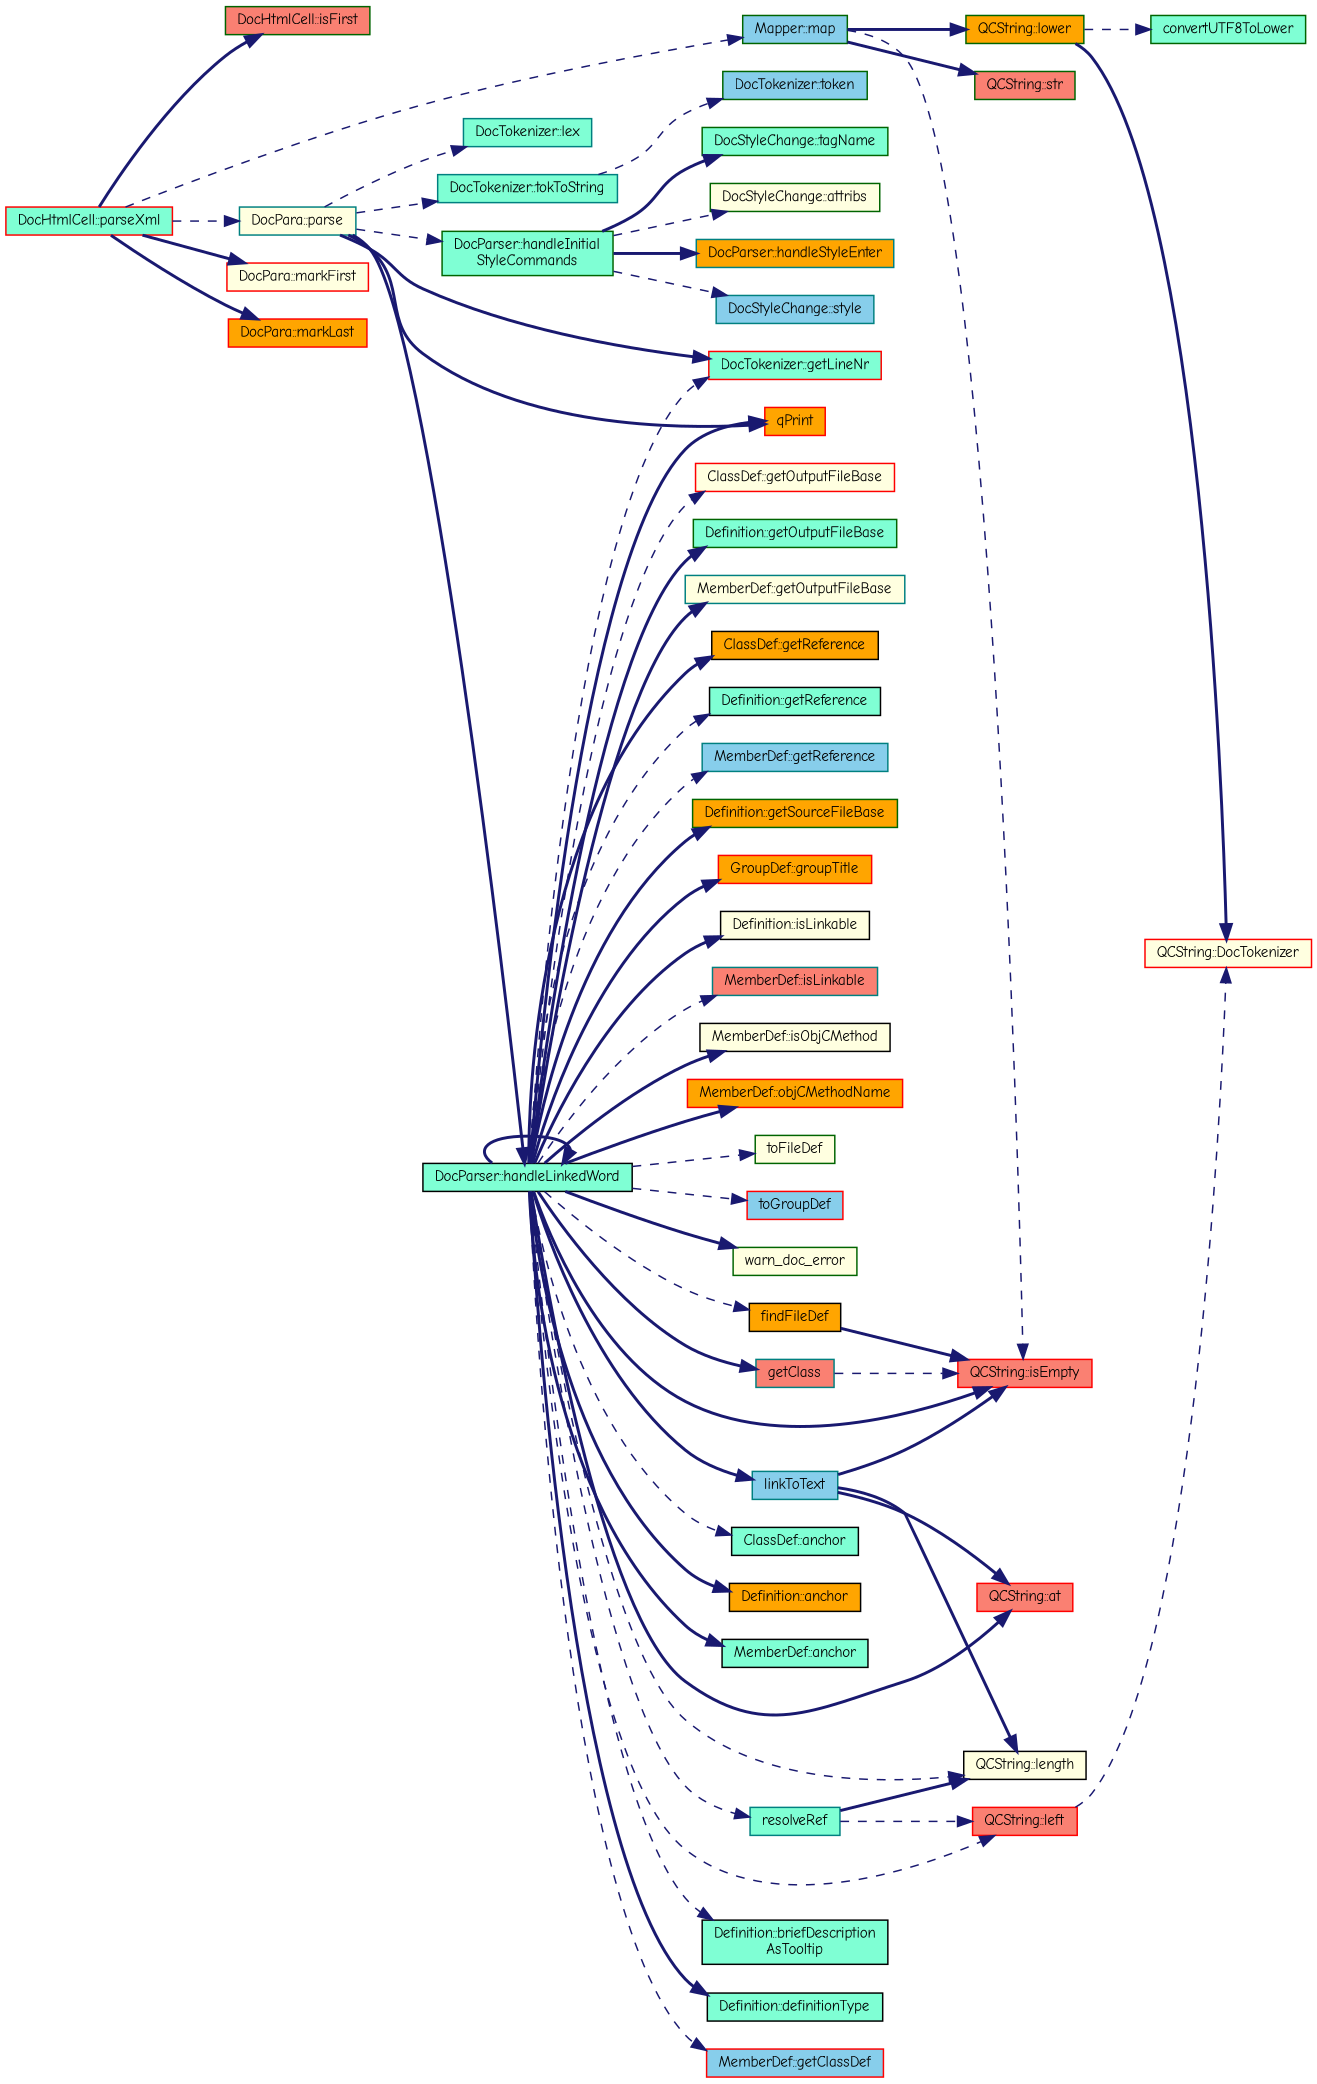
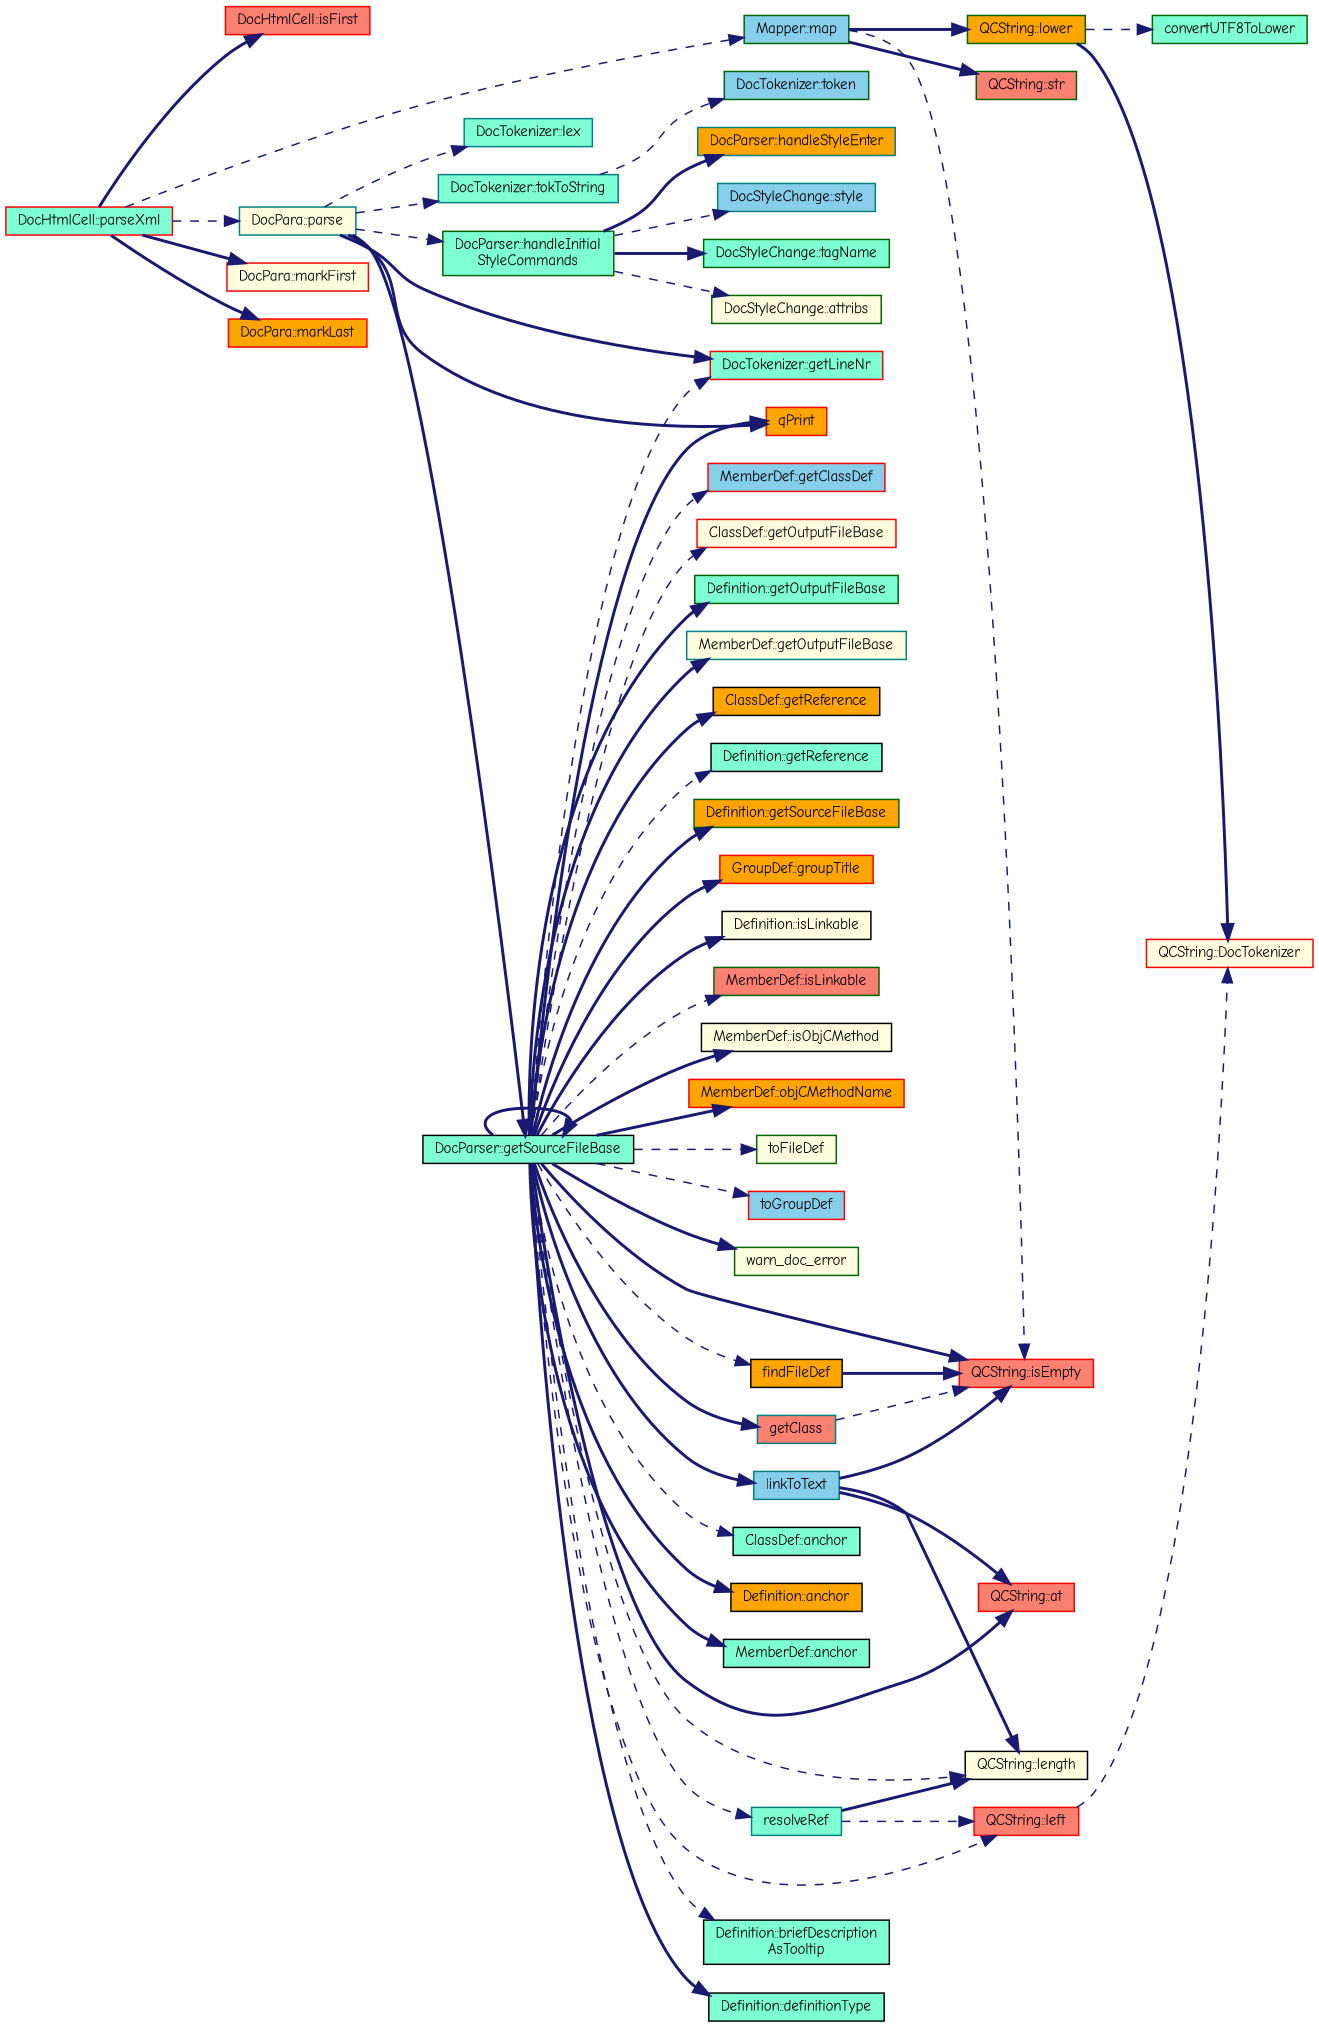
(298, 21) -> (298, 21)
(795, 757) -> none
(795, 981) -> (796, 981)
(528, 1177) -> (528, 1149)
